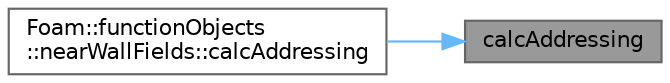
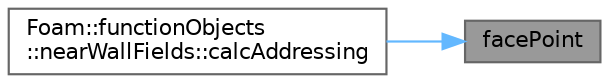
(563, 41) -> (533, 41)
